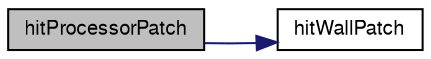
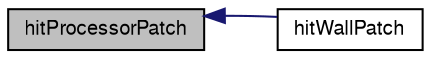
(230, 43) -> (251, 16)
